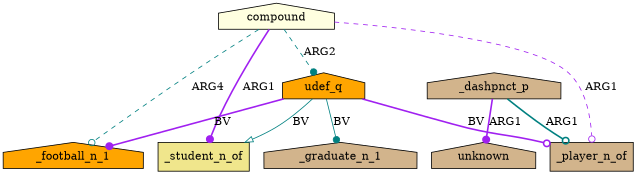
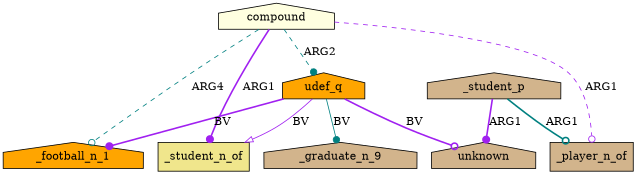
(494, 87) -> (494, 87)
(284, 122) -> (284, 122)
(452, 124) -> (397, 124)
(340, 157) -> (340, 157)
